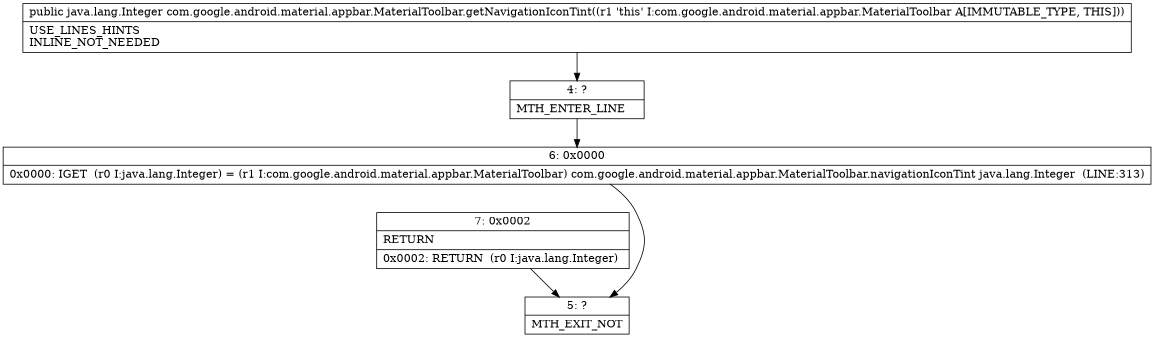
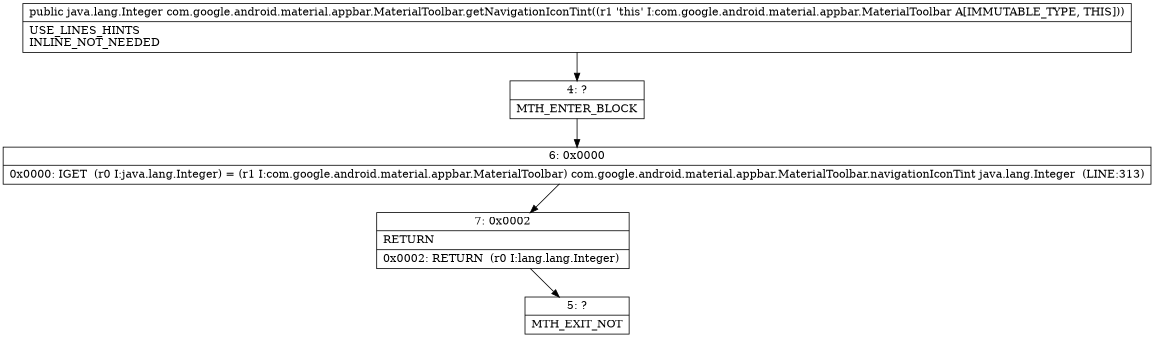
(571, 109) -> (577, 109)
(644, 237) -> (548, 195)
(503, 259) -> (503, 259)
